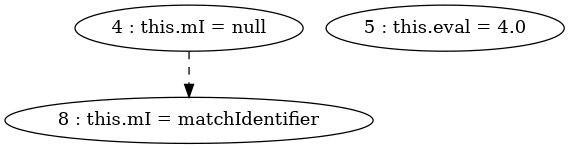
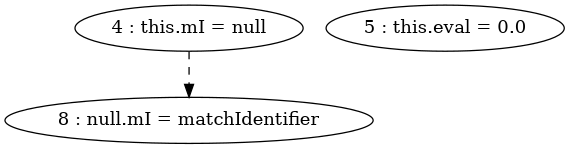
(445, 28) -> (445, 28)
(189, 120) -> (189, 120)
